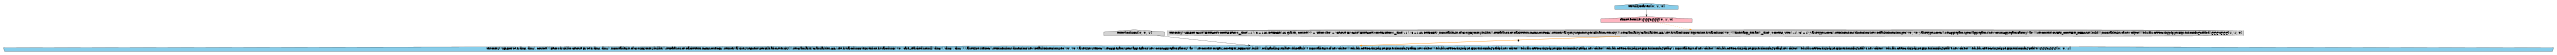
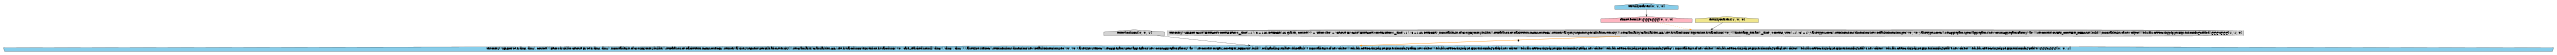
none -> (1727, 20)
